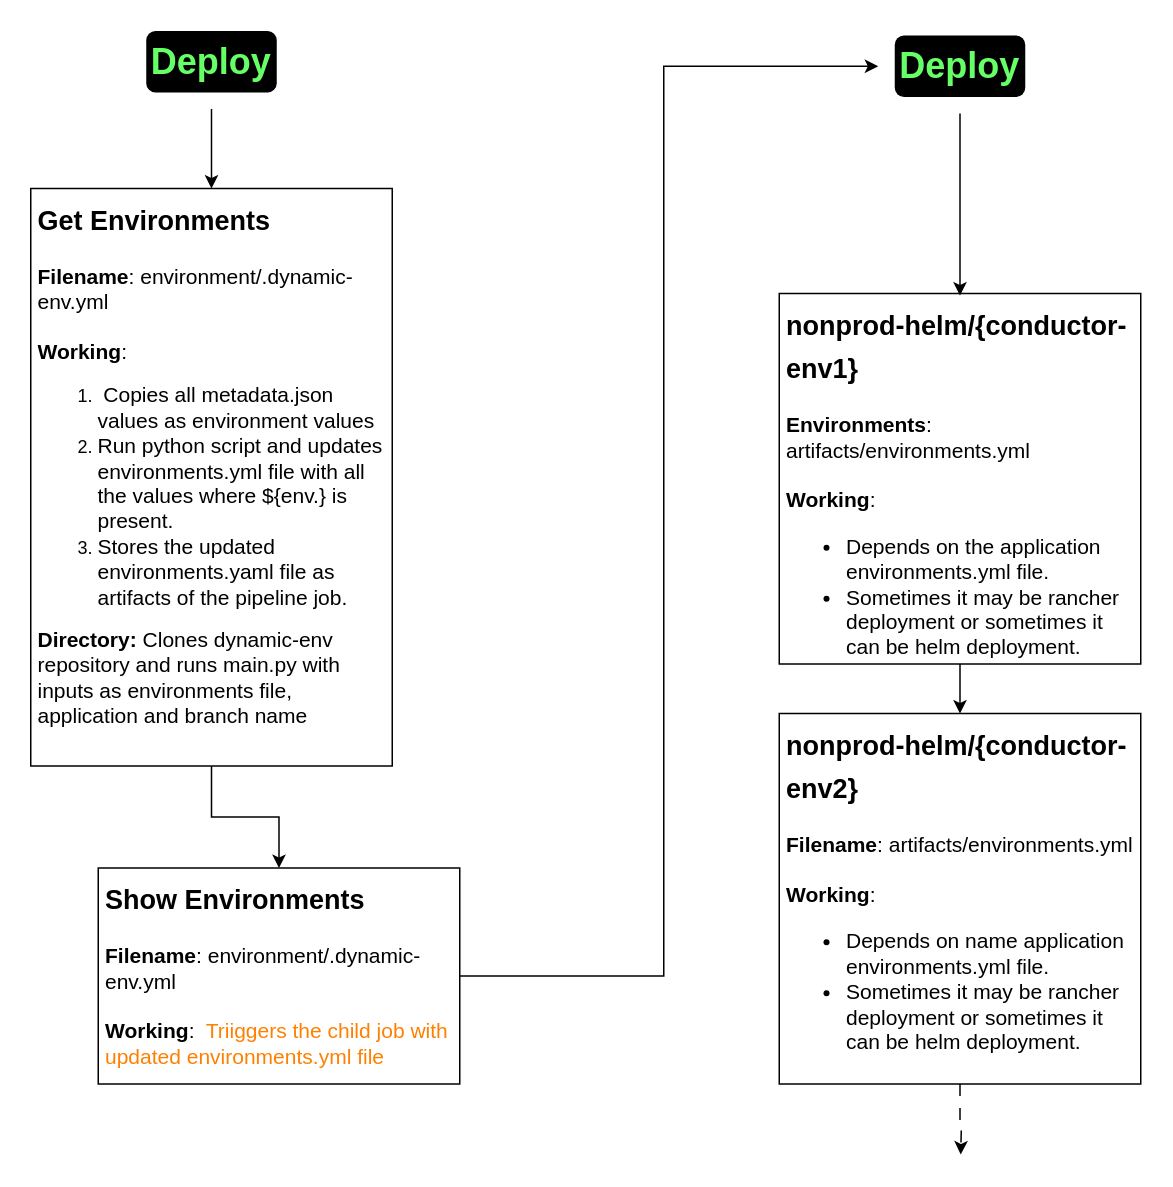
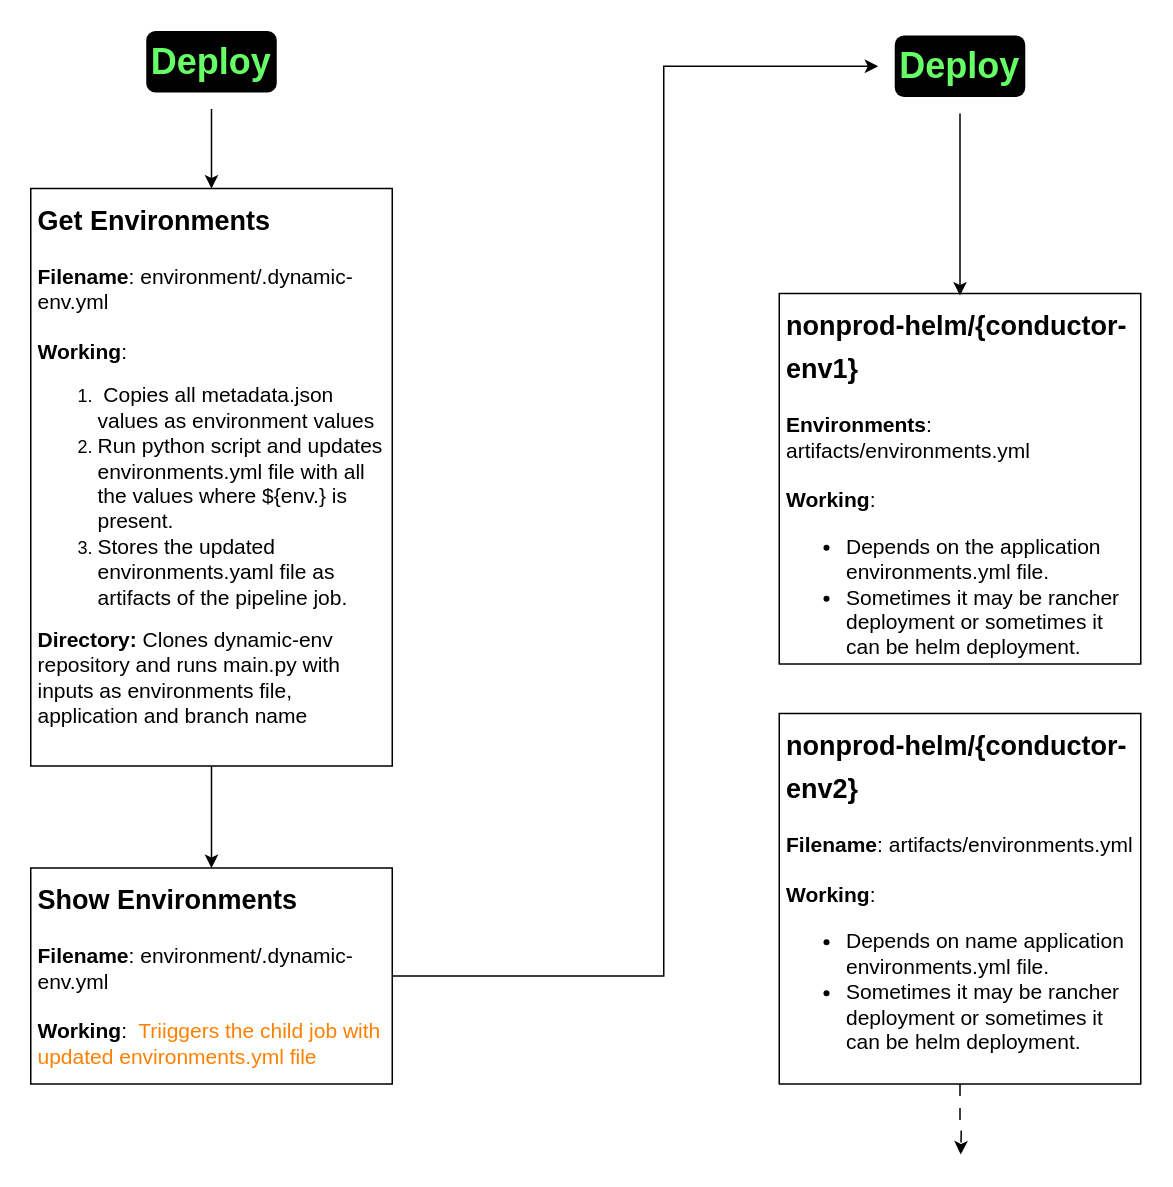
(960, 694) -> none
(279, 976) -> (212, 976)
